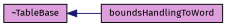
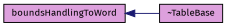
(89, 13) -> (147, 13)
